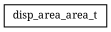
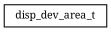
(55, 16) -> (55, 16)
